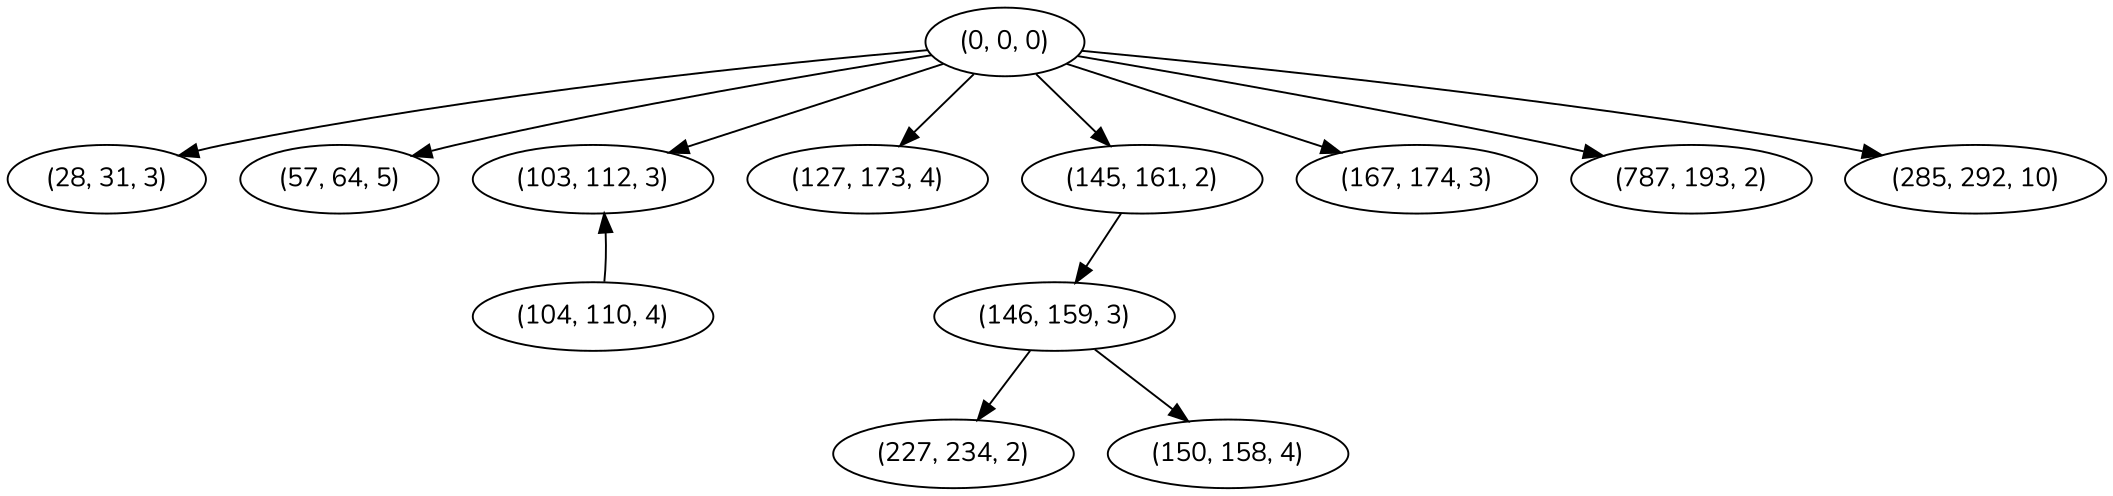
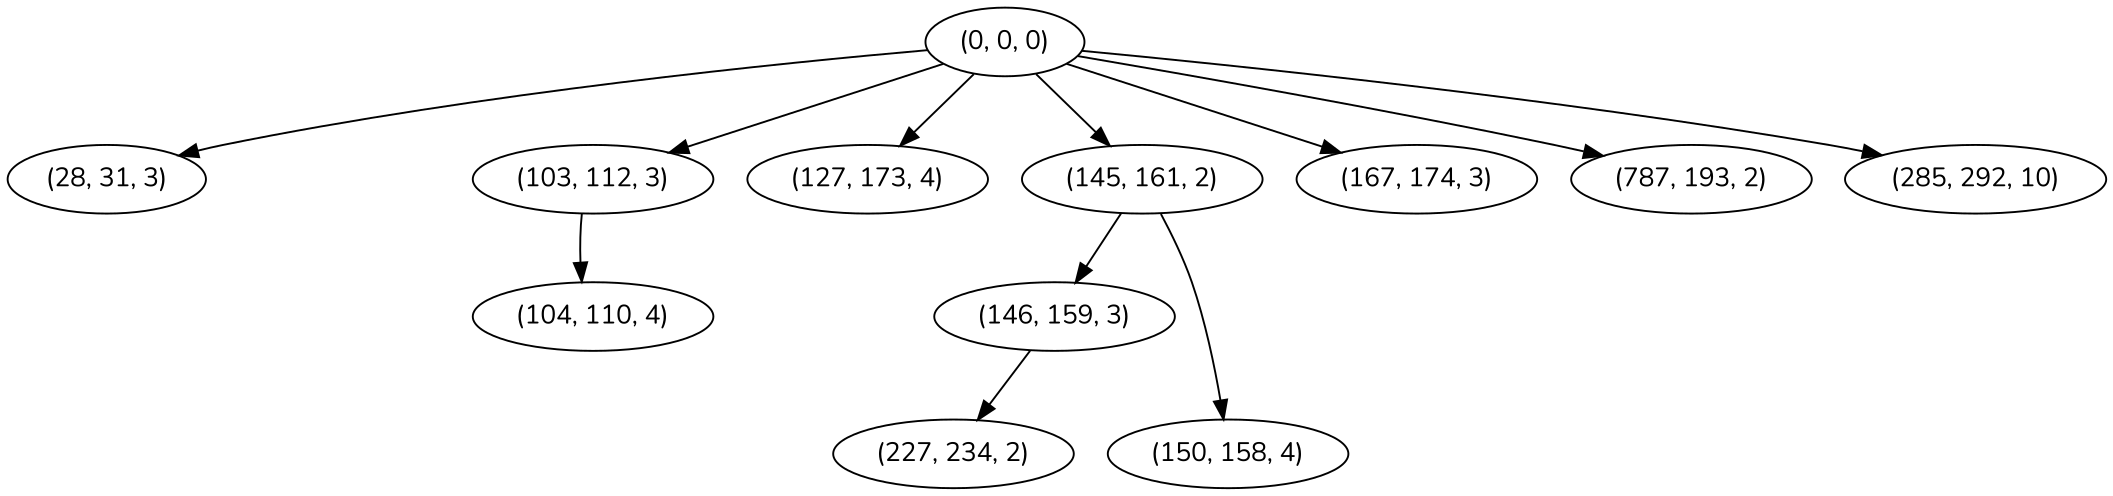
(339, 179) -> none
(606, 257) -> (580, 238)
(1134, 379) -> (1199, 304)
